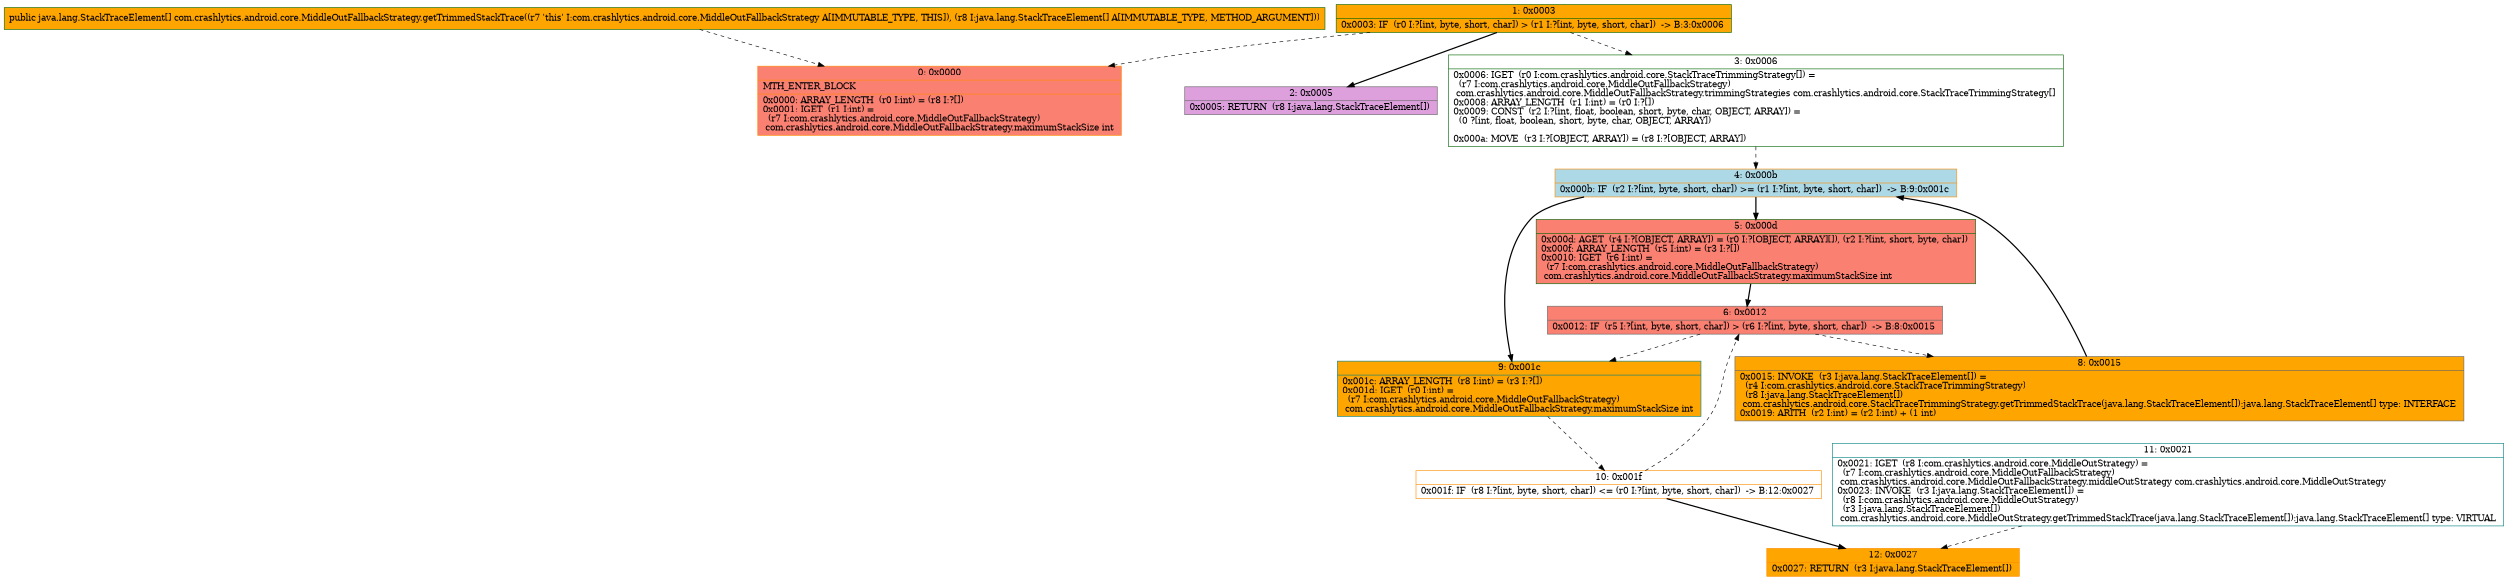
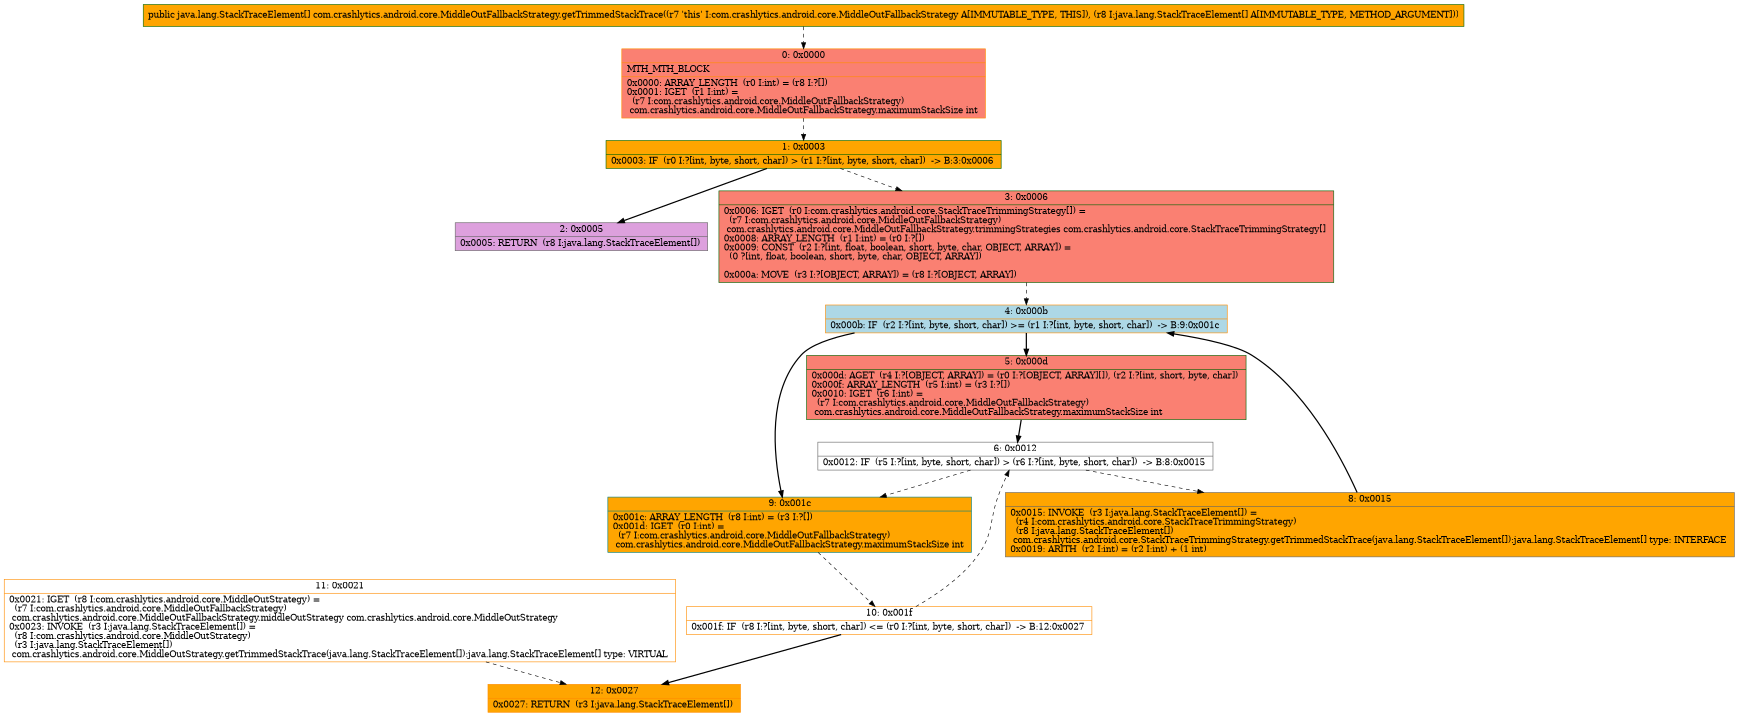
(1242, 46) -> (804, 126)
(809, 87) -> (668, 69)
(1756, 101) -> (1026, 237)
(1745, 320) -> (1015, 456)
(2168, 485) -> (340, 621)
